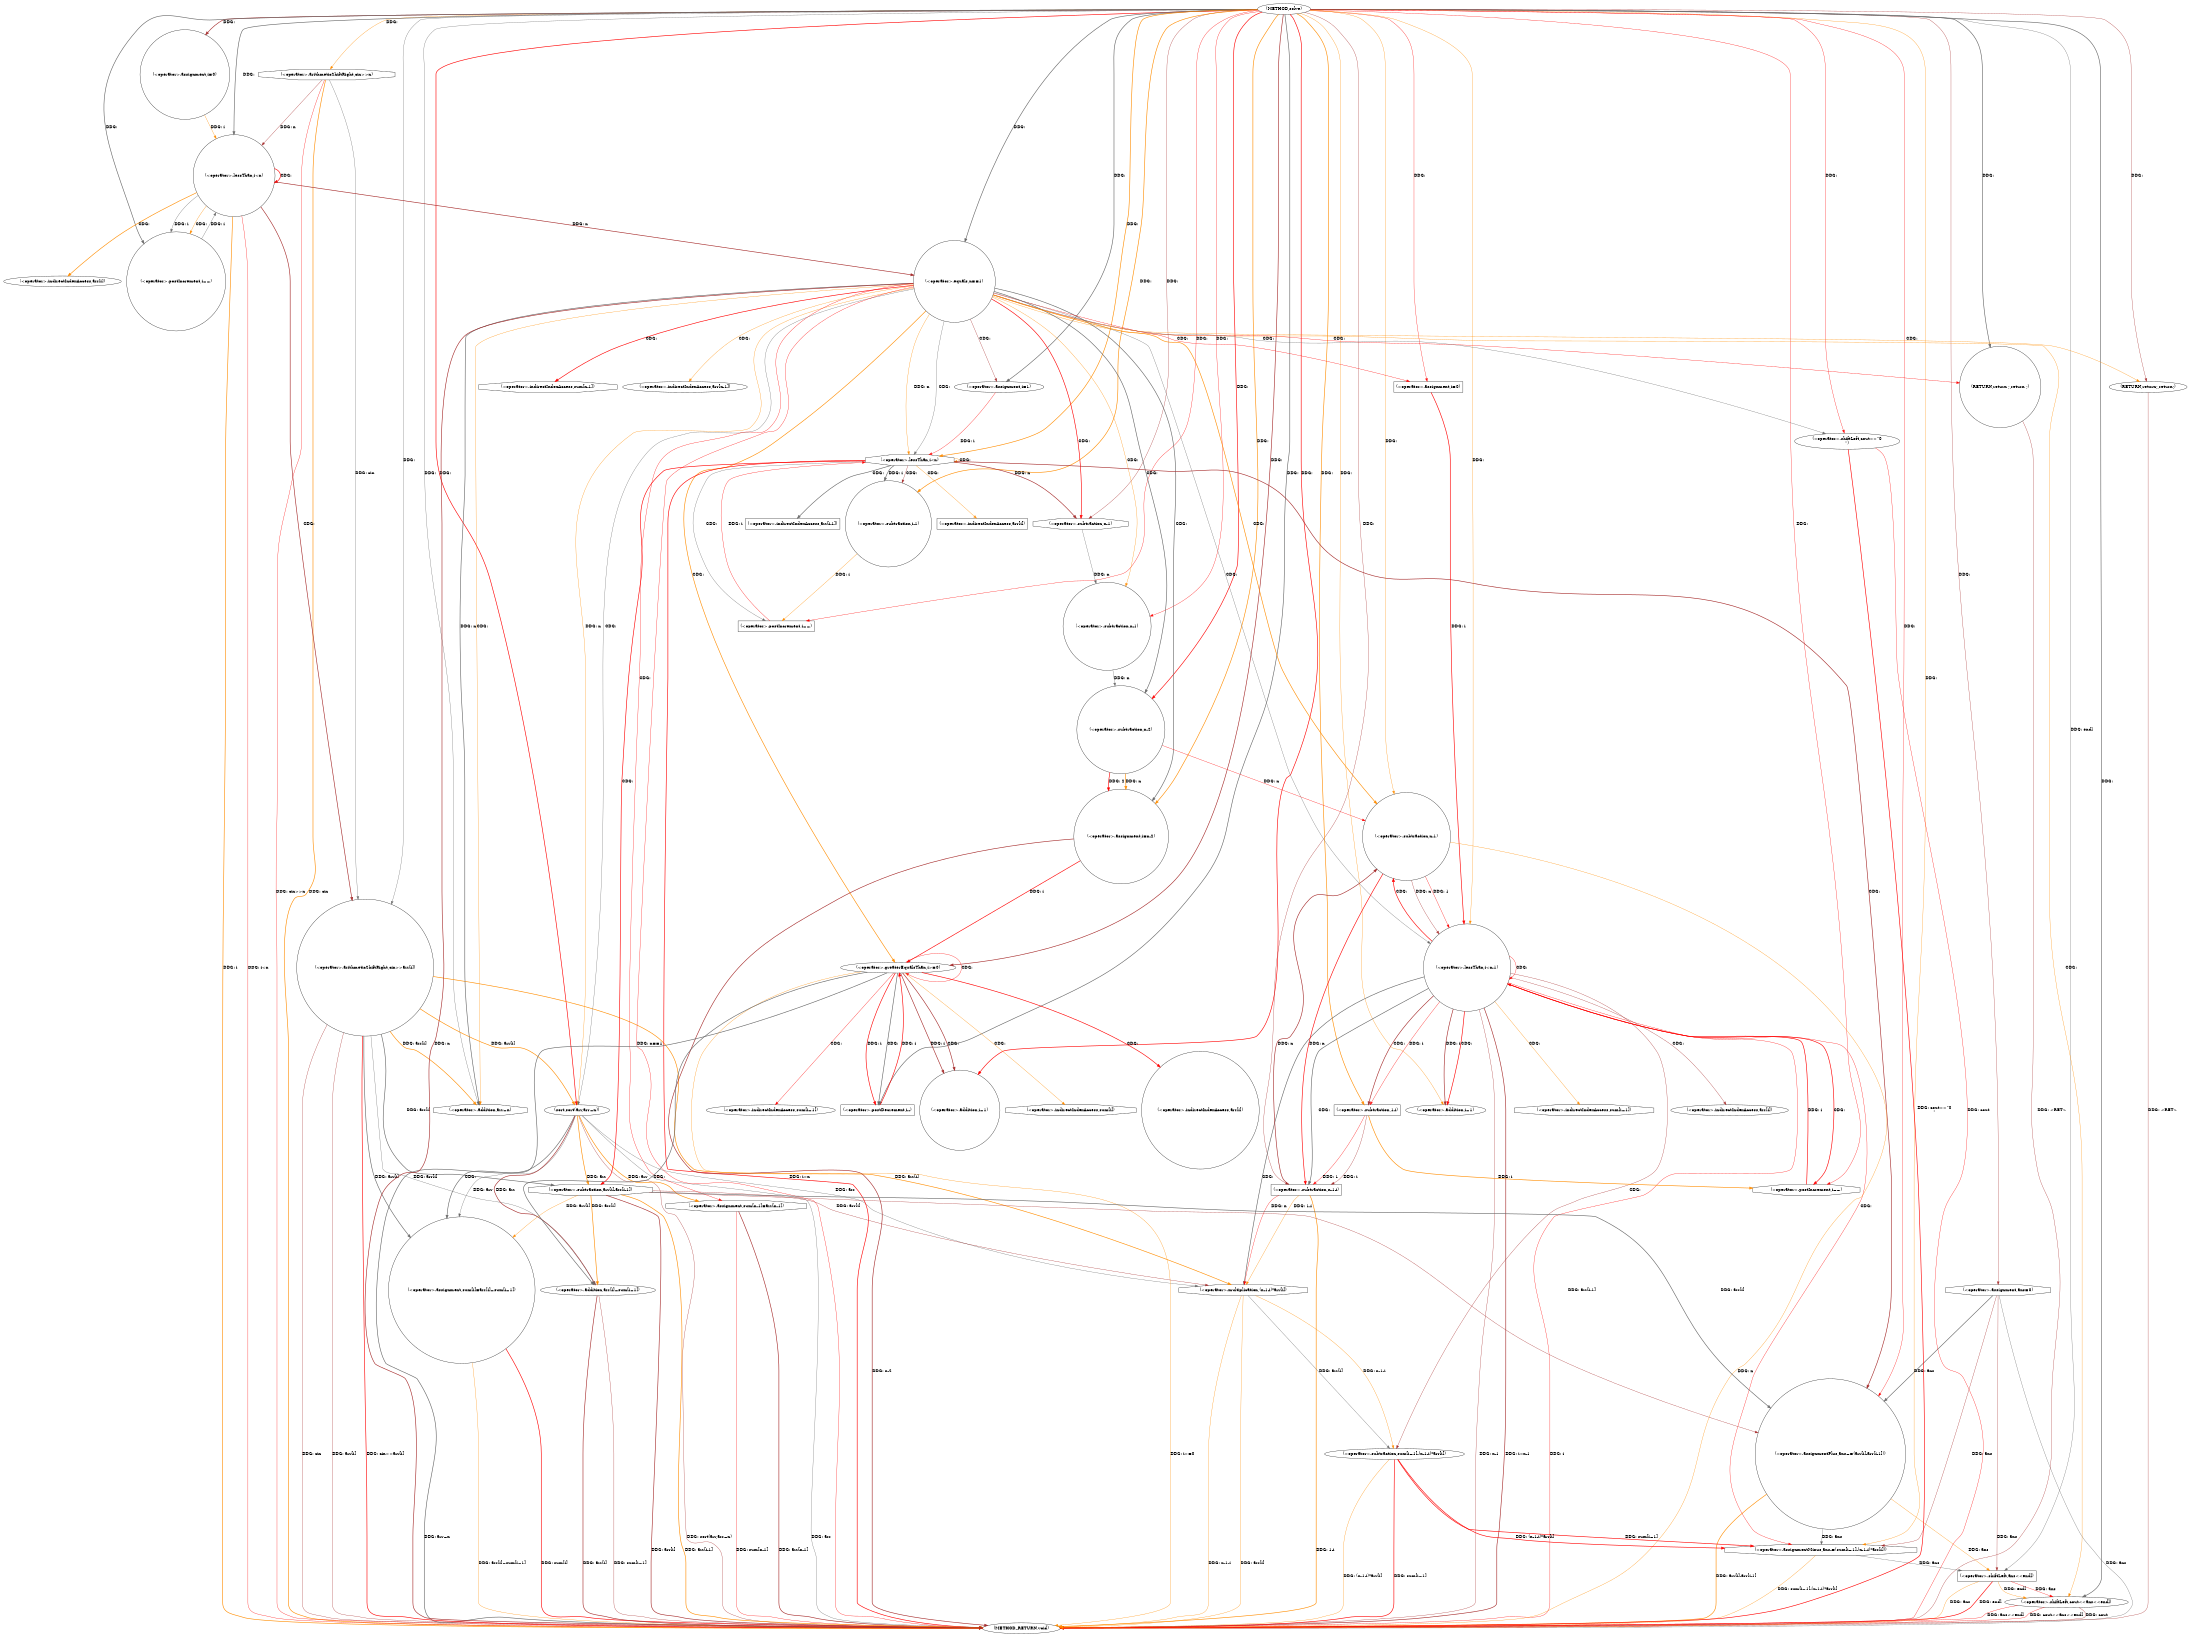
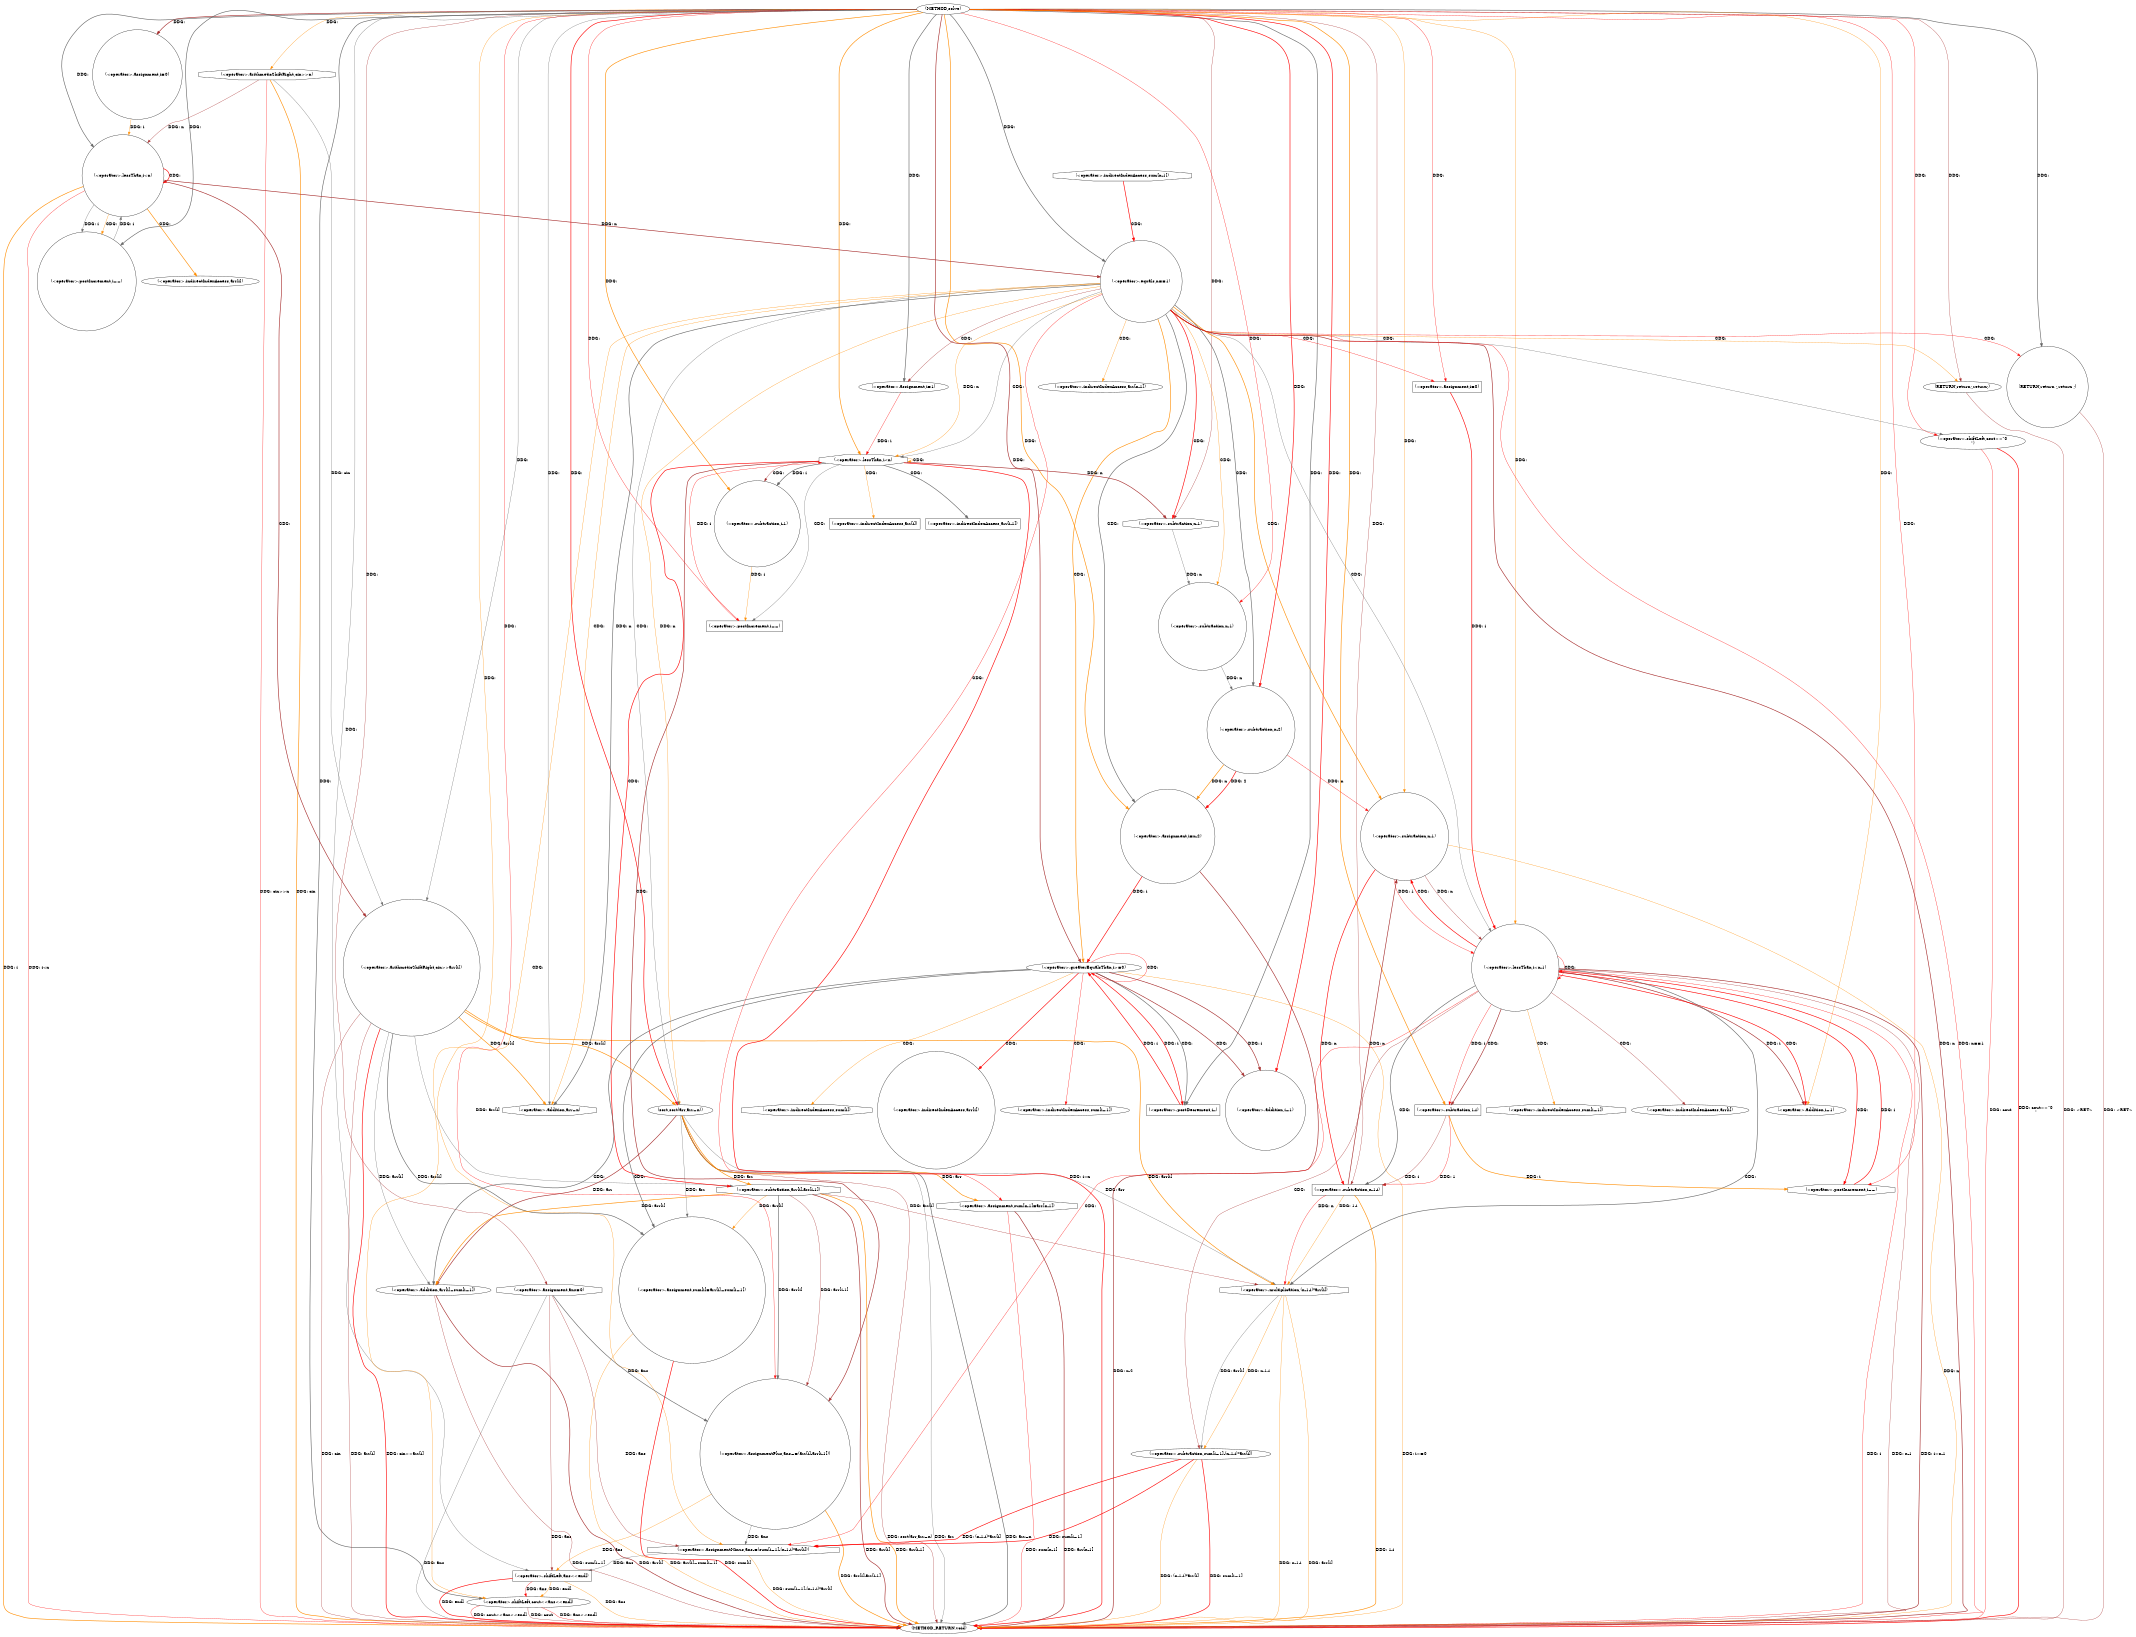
(730, 315) -> (1128, 210)
(2082, 730) -> (352, 730)
(408, 1170) -> (527, 1179)
